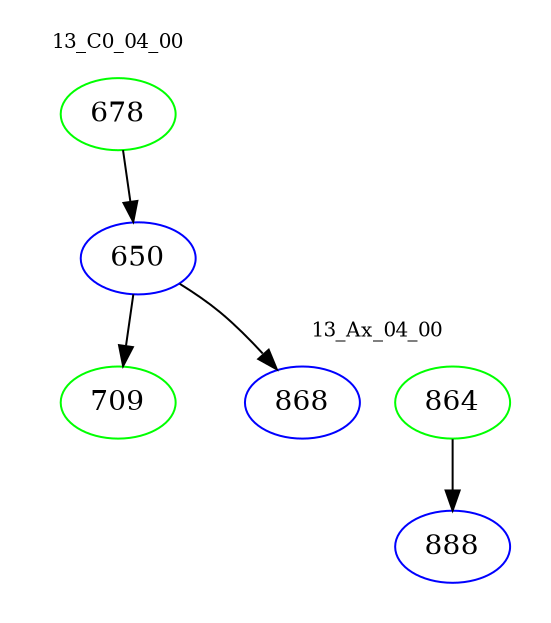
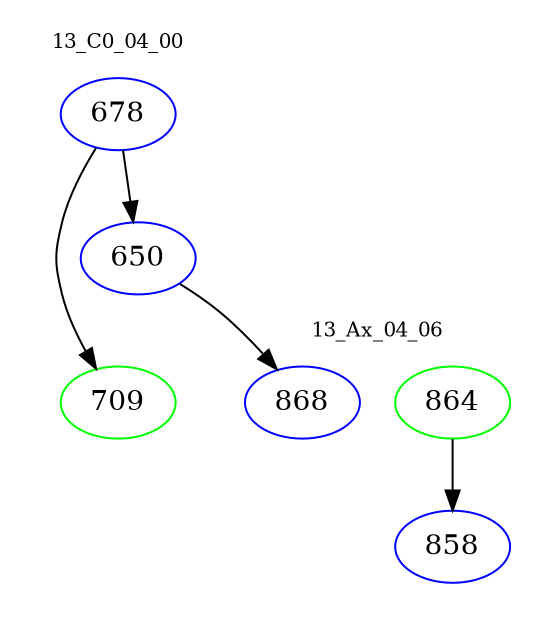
(118, 114) -> (118, 114)
(130, 320) -> (57, 248)
(378, 331) -> (378, 331)
(453, 547) -> (453, 547)
